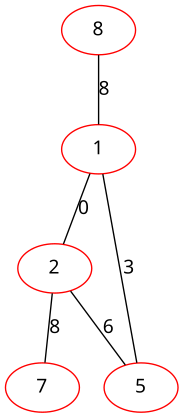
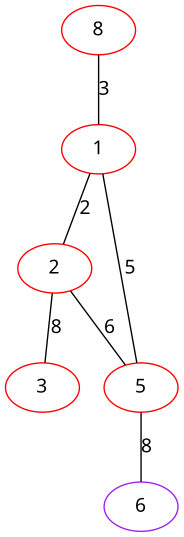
(105, 90) -> (105, 90)
(84, 209) -> (86, 209)
(129, 268) -> (131, 268)
(42, 388) -> (42, 388)
none -> (141, 507)
